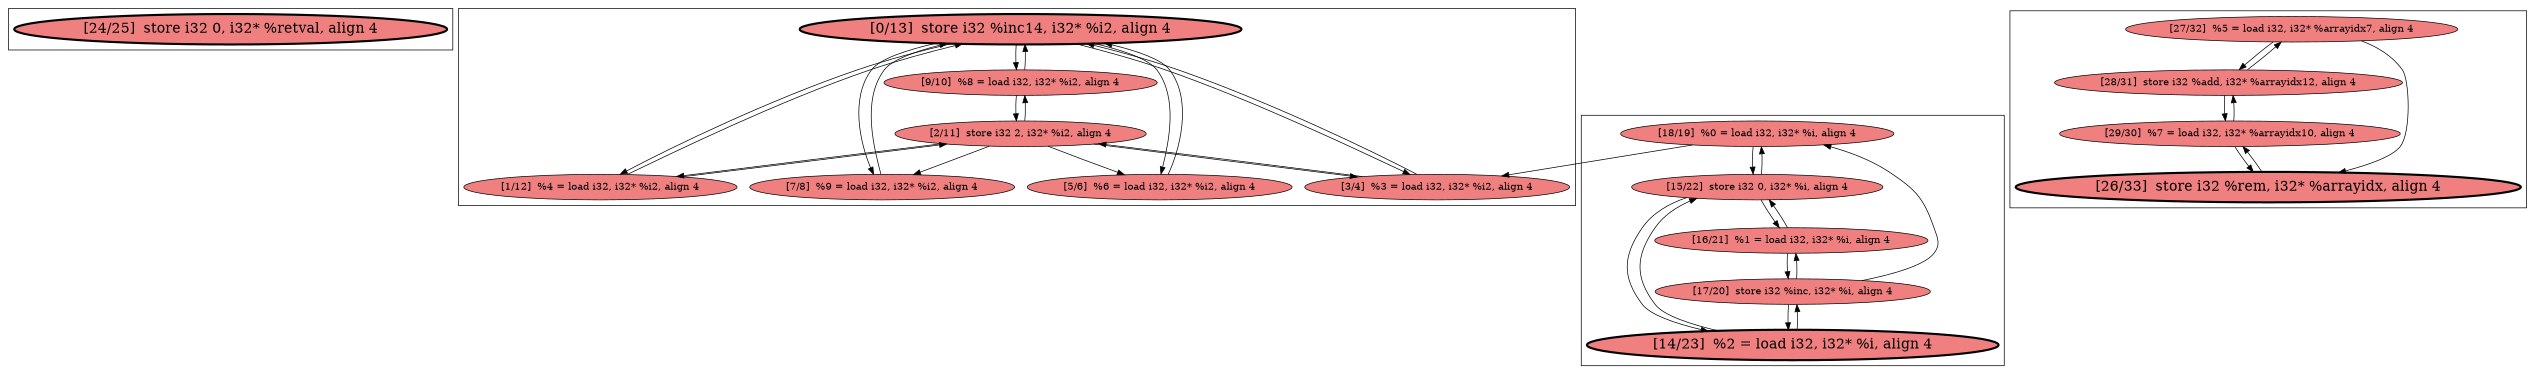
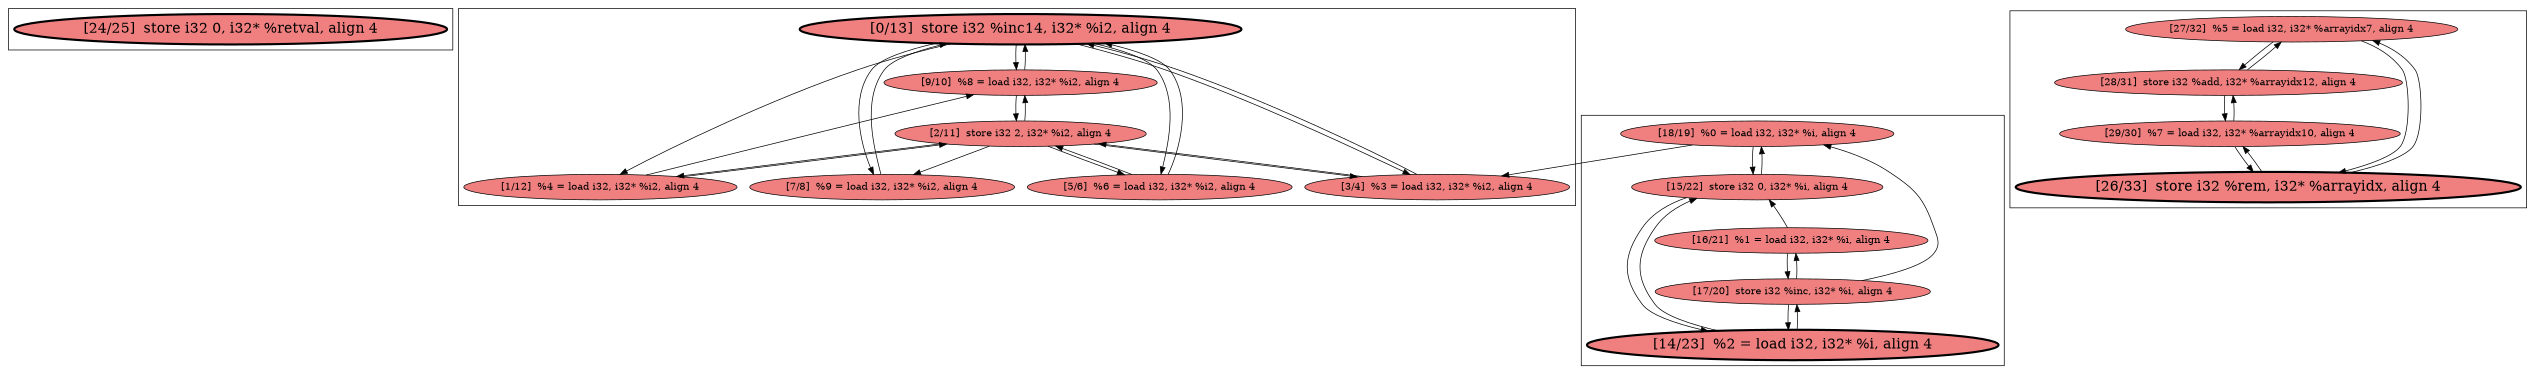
(788, 101) -> (806, 135)
none -> (2420, 121)
none -> (1097, 161)
(1768, 211) -> none
